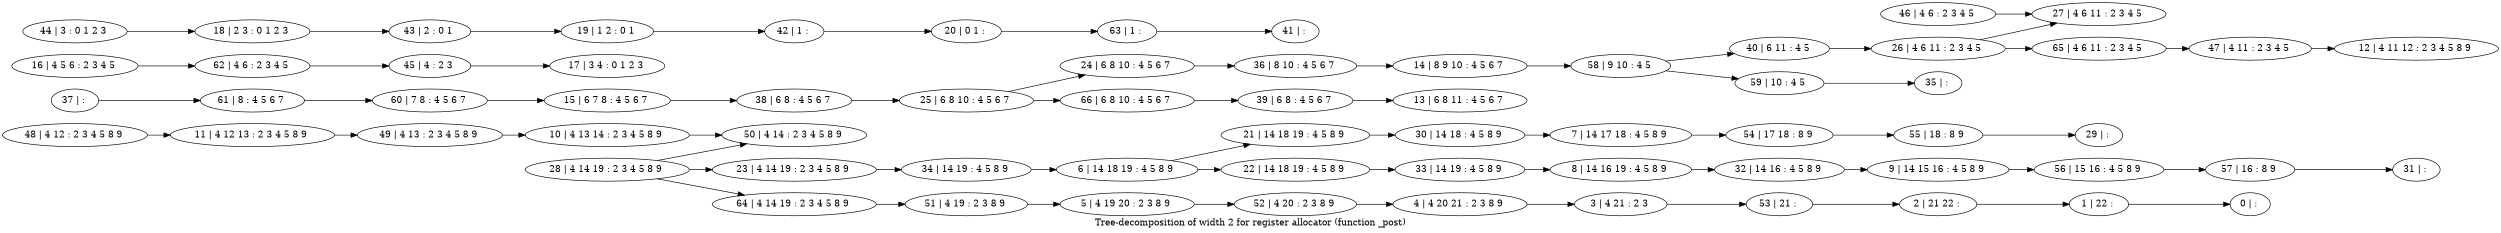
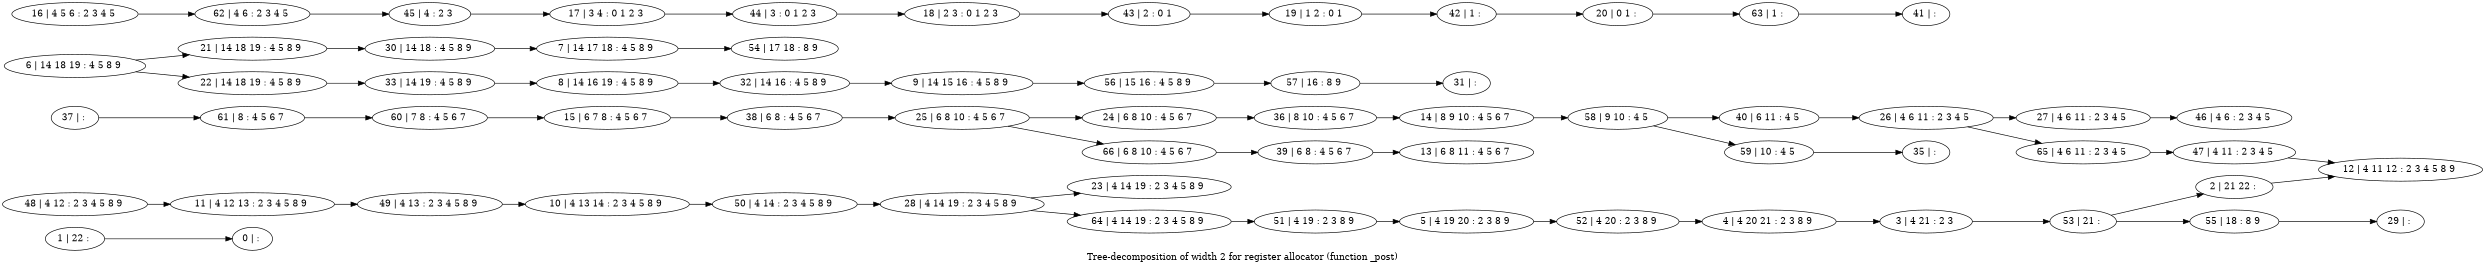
none -> (696, 14)
(2011, 14) -> (2160, 118)
(1860, 135) -> (2150, 222)
(699, 153) -> (865, 204)
(966, 170) -> none
(2020, 204) -> (2300, 180)
